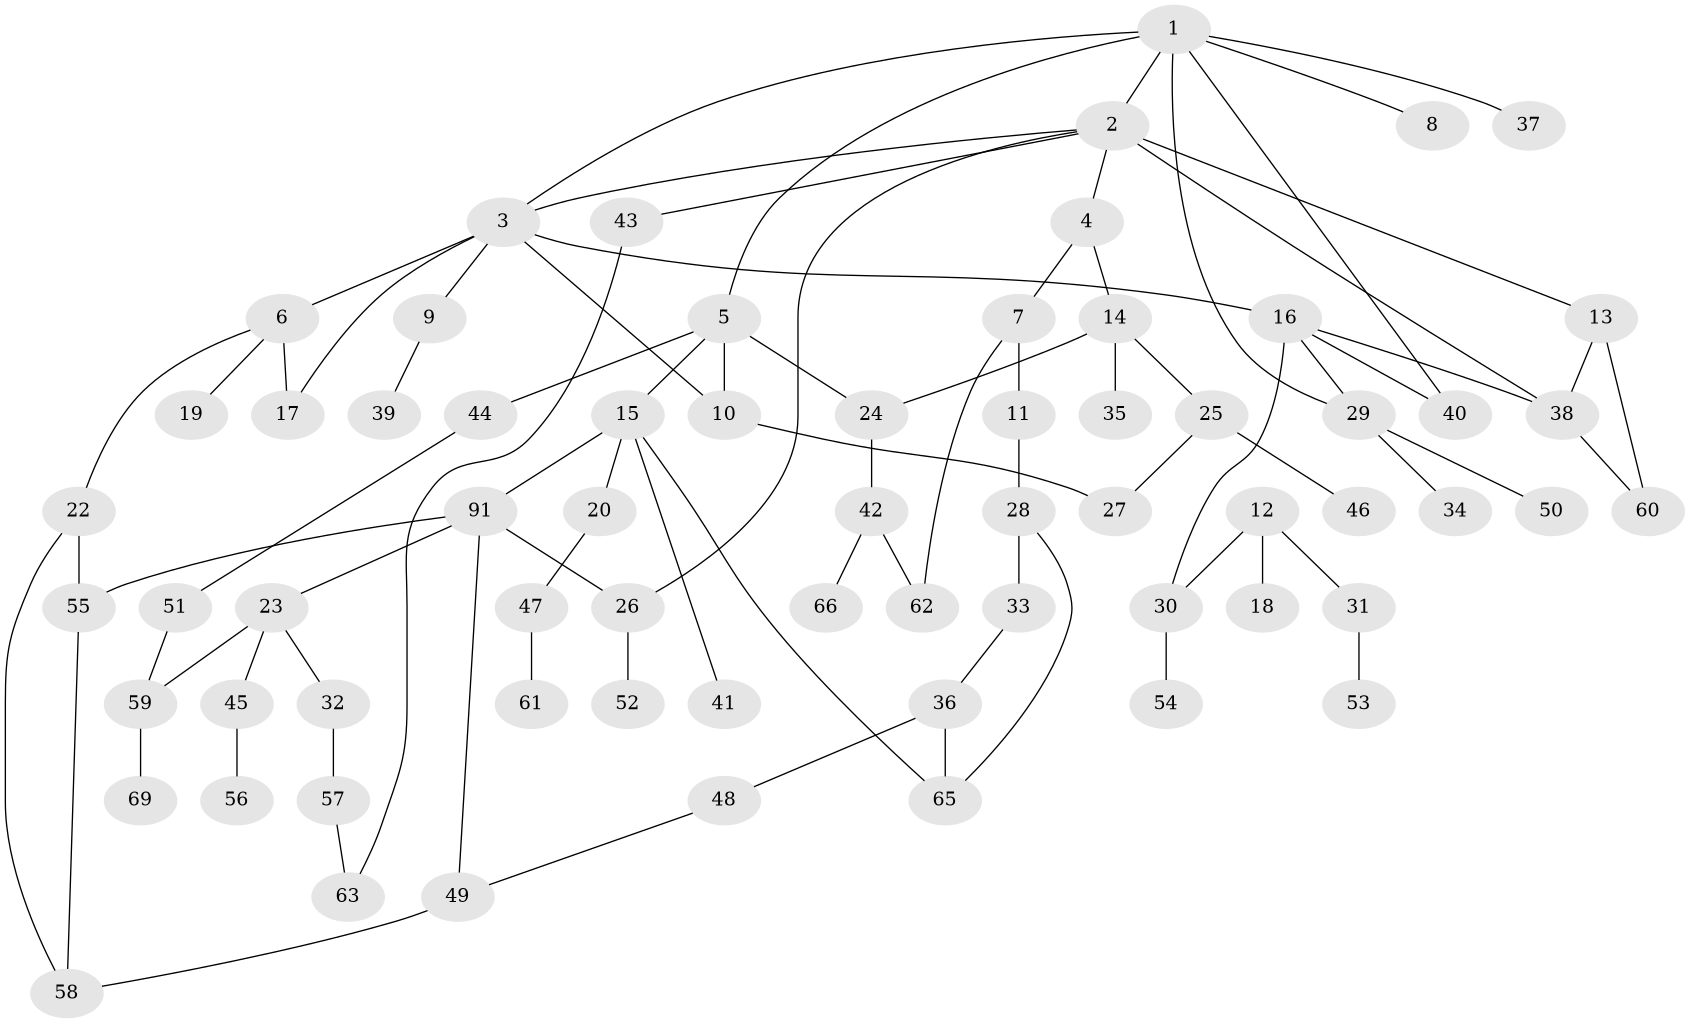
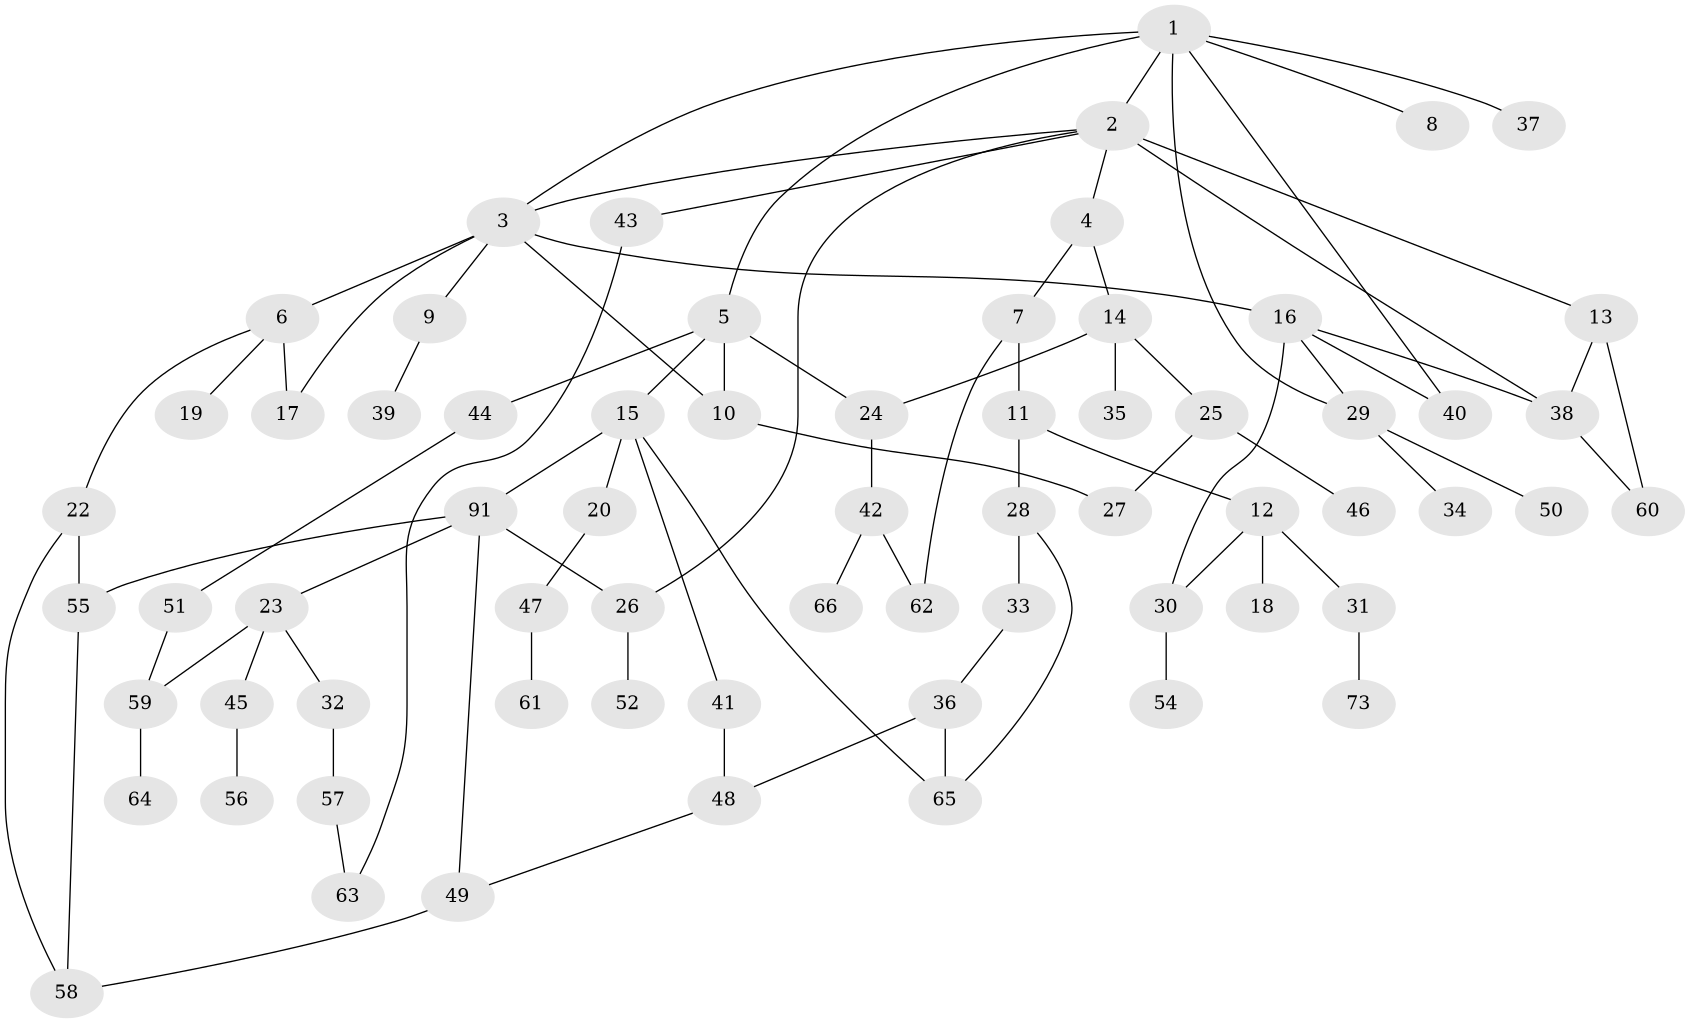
none -> (1138, 467)
(1359, 704) -> (1359, 704)
none -> (724, 753)
(141, 801) -> (141, 801)
